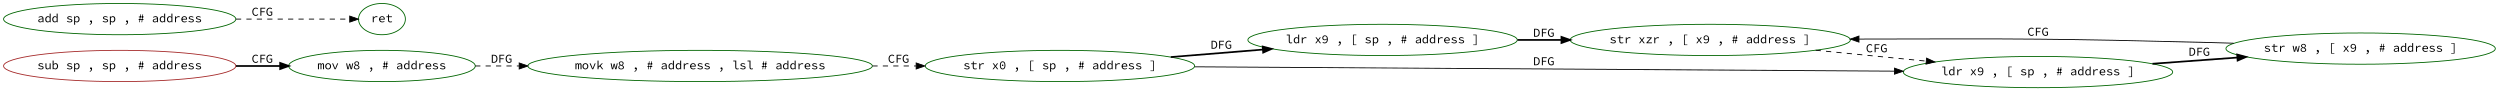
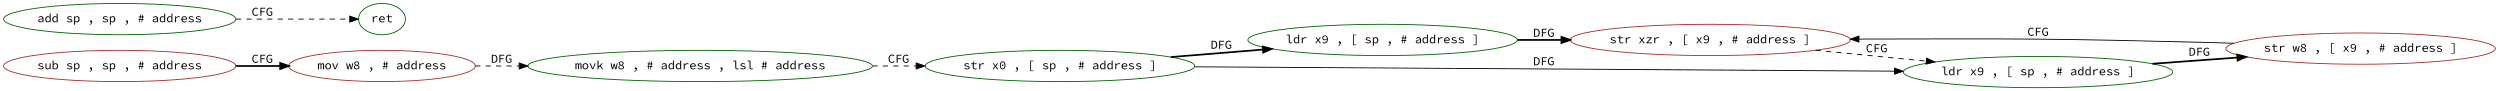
(1710, 40) -> (1710, 40)
(2361, 49) -> (2361, 49)
(382, 66) -> (382, 66)
